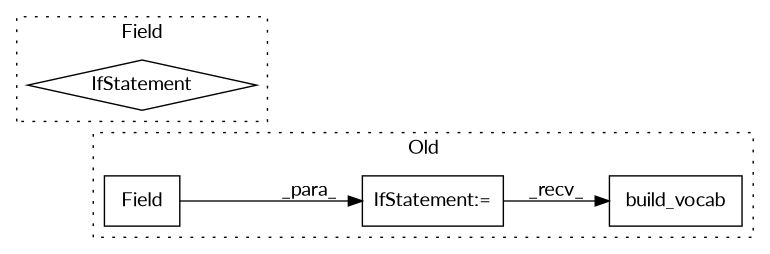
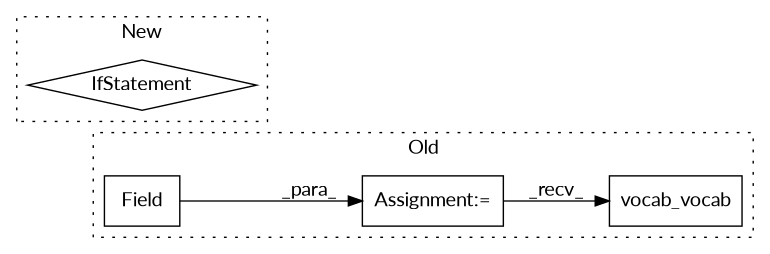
(142, 33) -> (142, 33)
(433, 201) -> (433, 201)
(676, 201) -> (676, 201)
